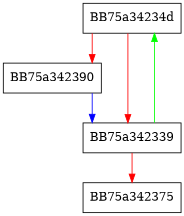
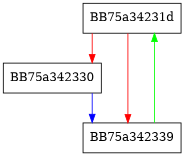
(132, 18) -> (132, 18)
(52, 78) -> (52, 78)
(132, 198) -> none
